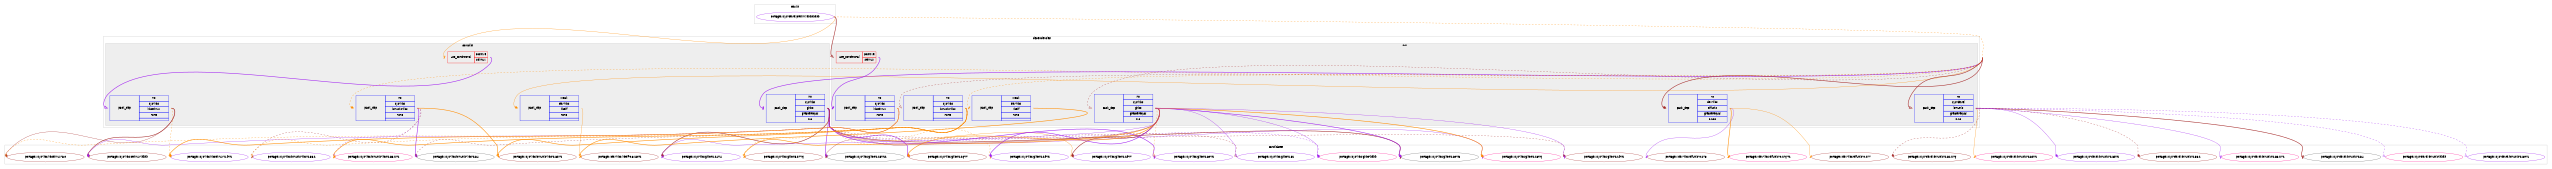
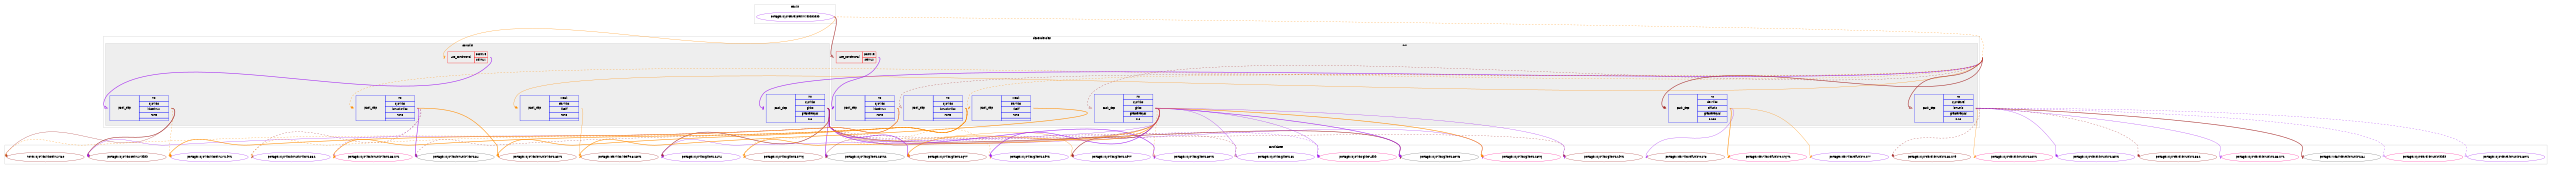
(46, 157) -> (46, 157)
(1358, 157) -> (1358, 157)
(1850, 157) -> (1850, 157)
(1932, 157) -> (1932, 157)
(2342, 157) -> (2342, 157)
